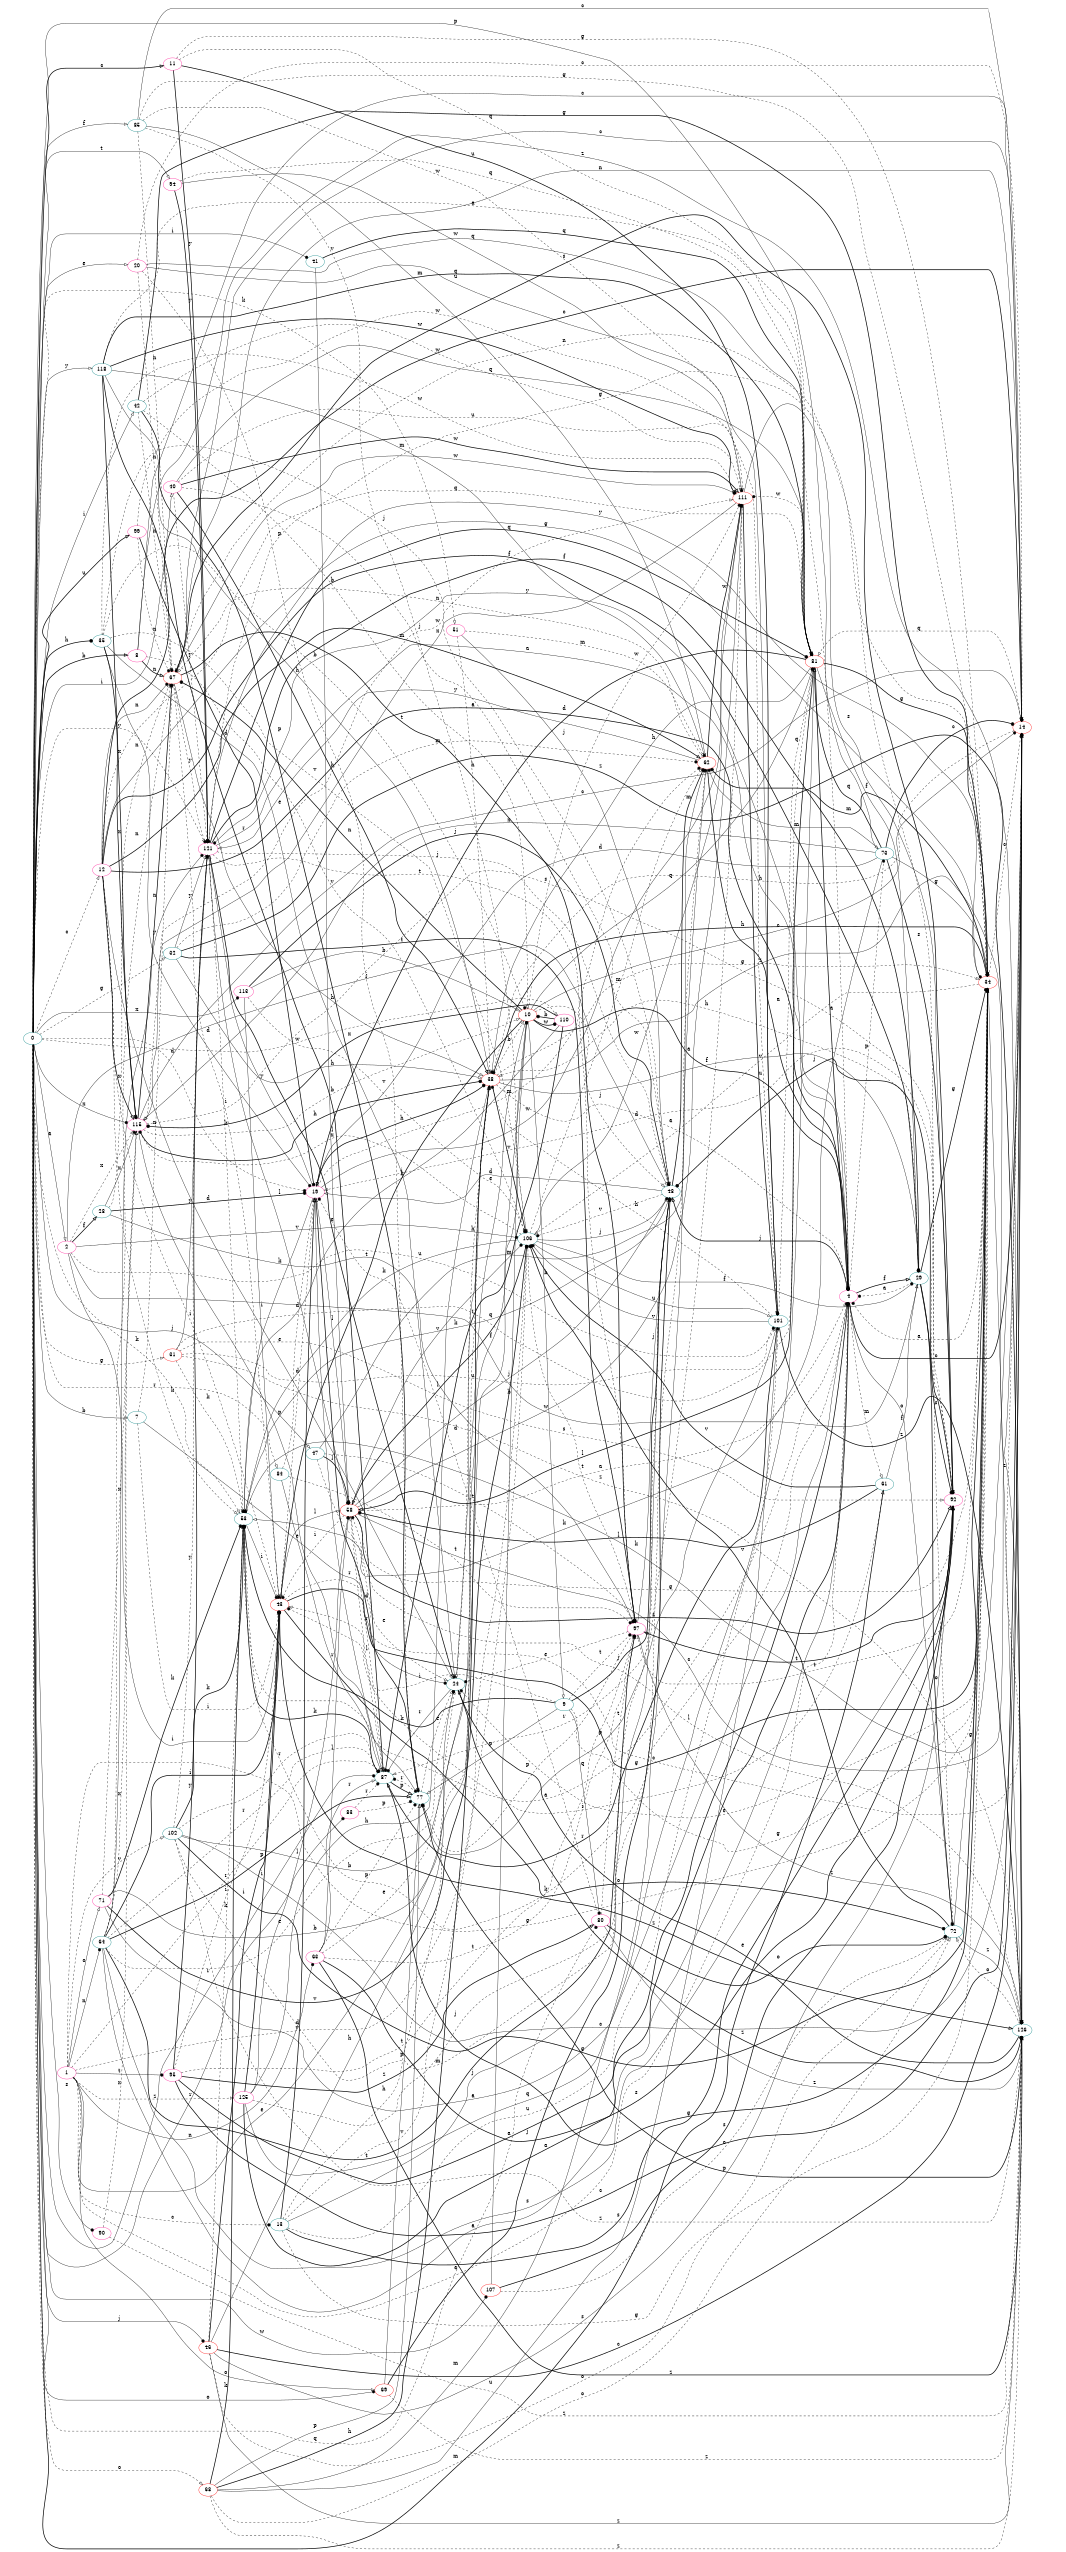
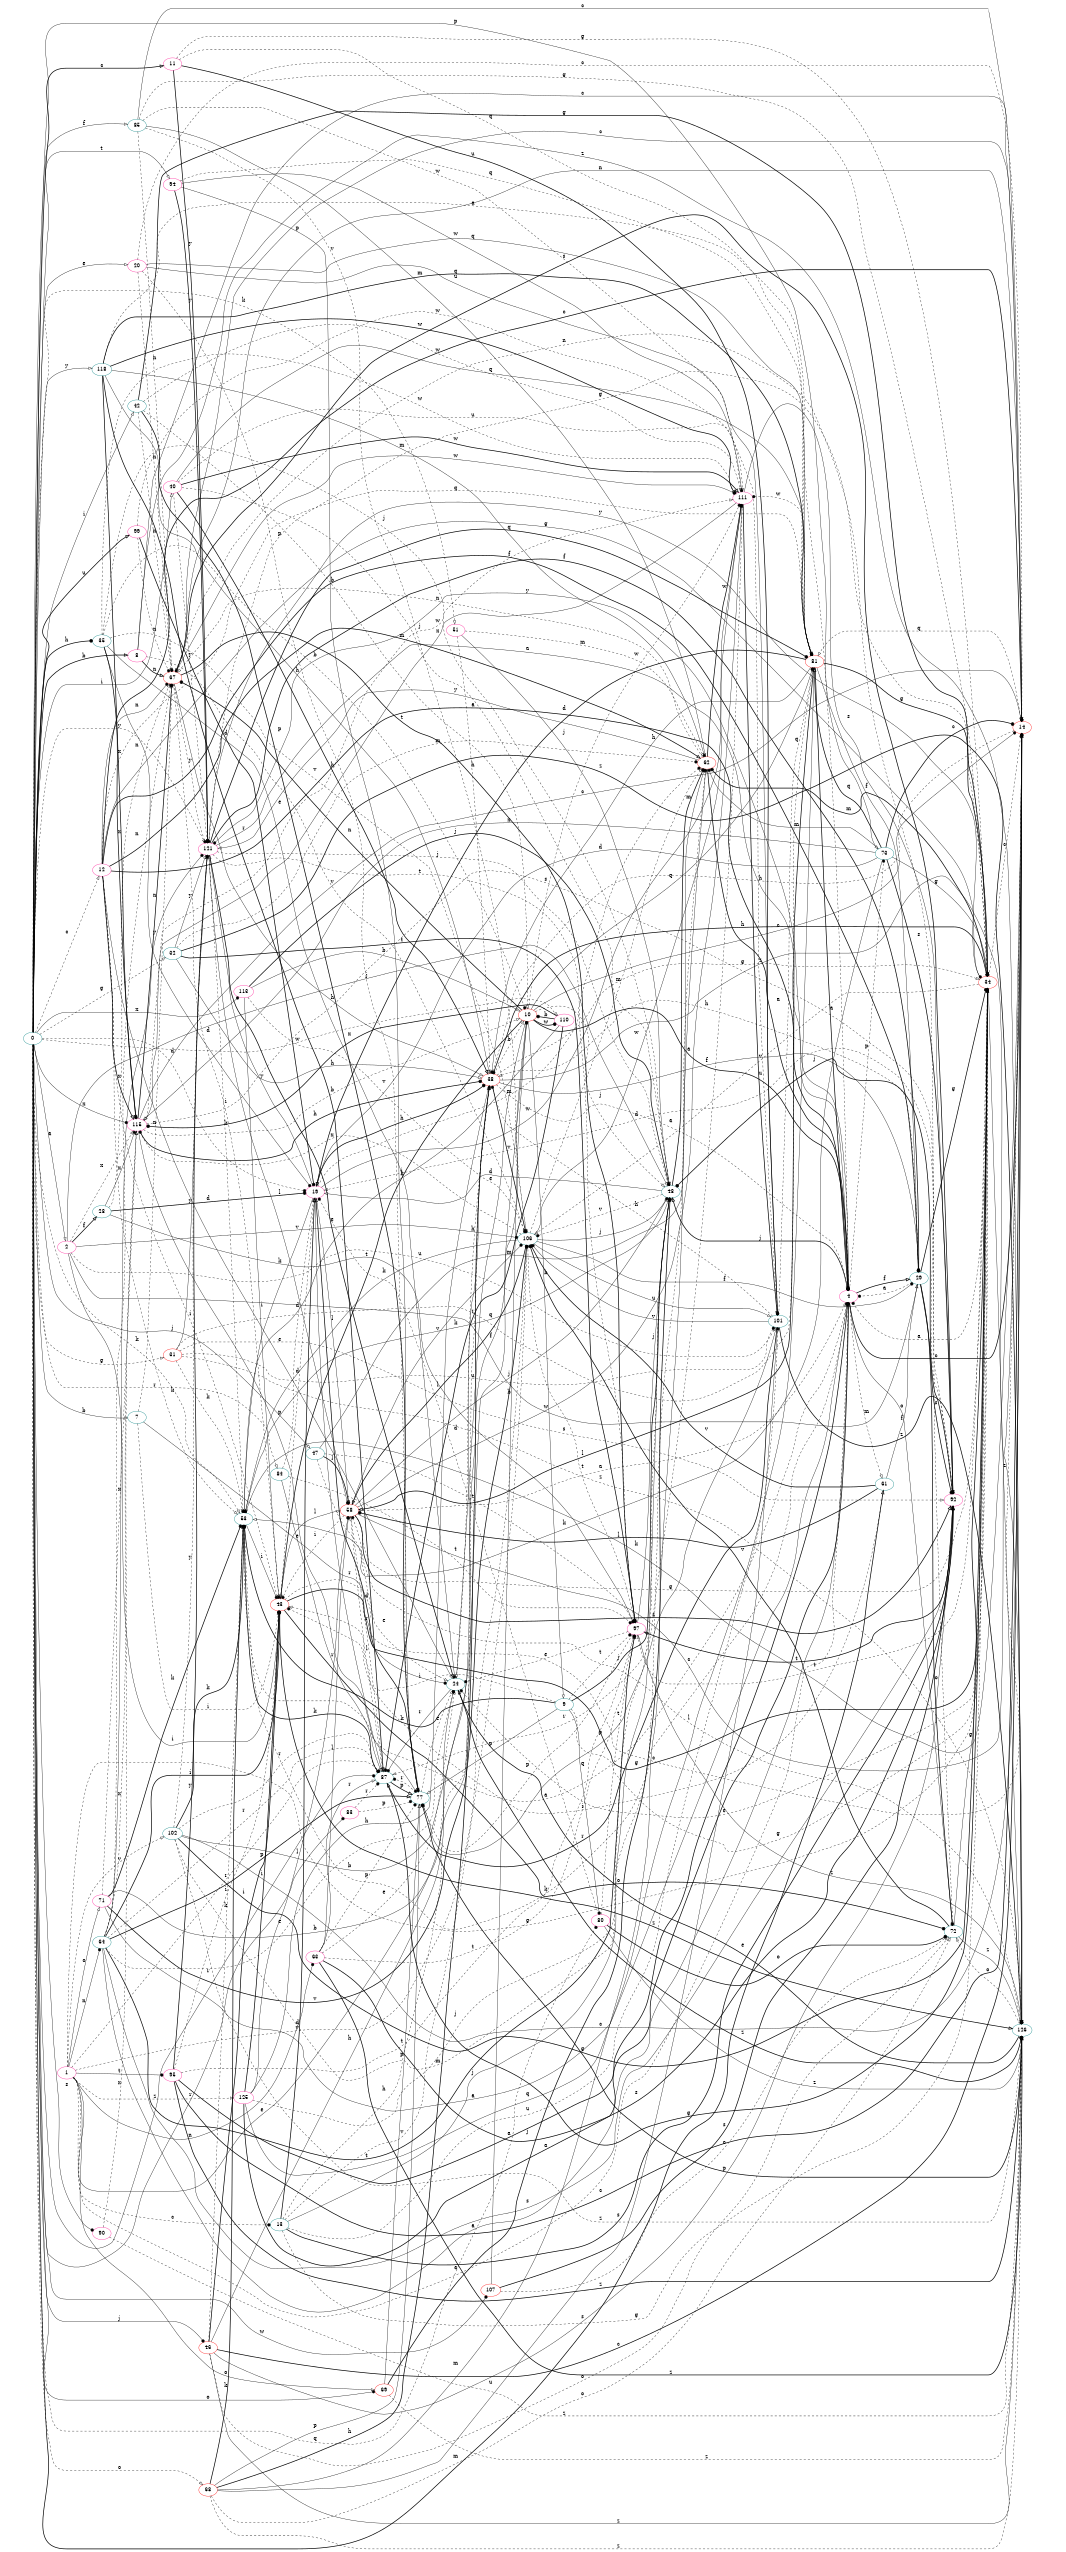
(315, 262) -> none
(743, 498) -> (743, 498)
none -> (394, 938)
(420, 2058) -> (647, 2282)
